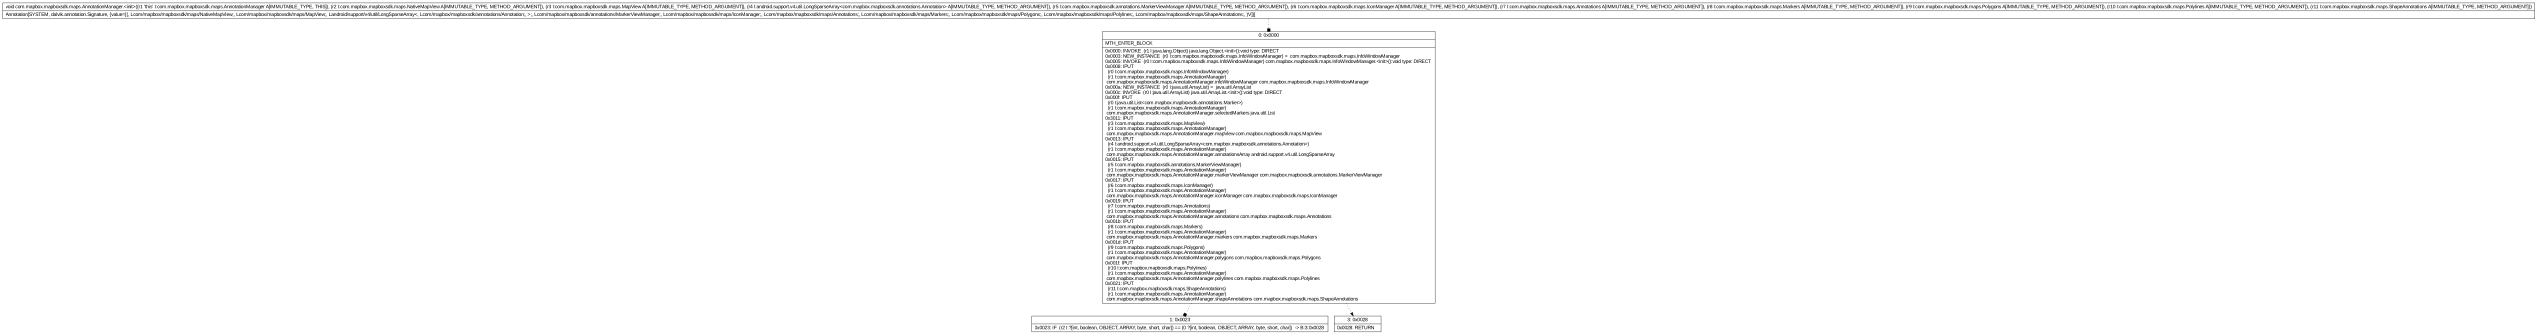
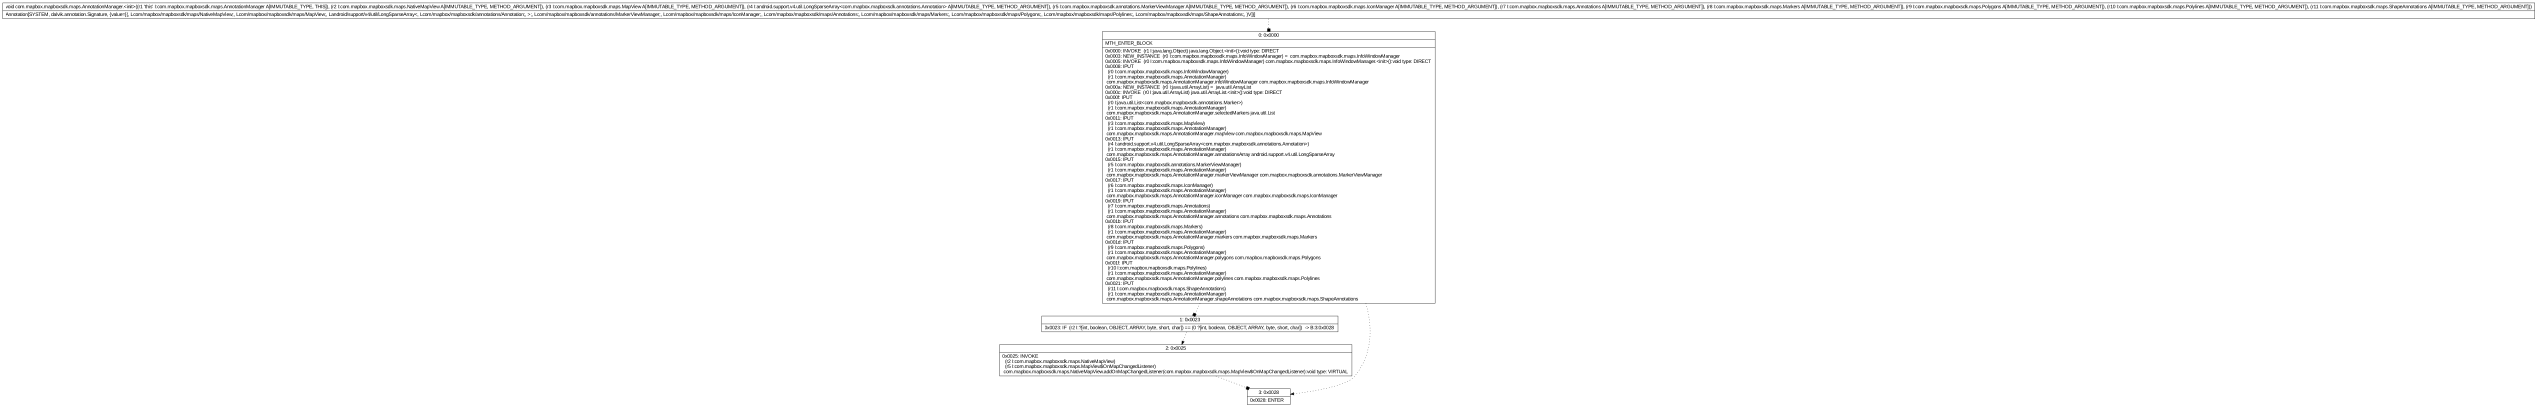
(1121, 118) -> (1121, 118)
(1358, 328) -> (1269, 400)
none -> (1176, 360)
